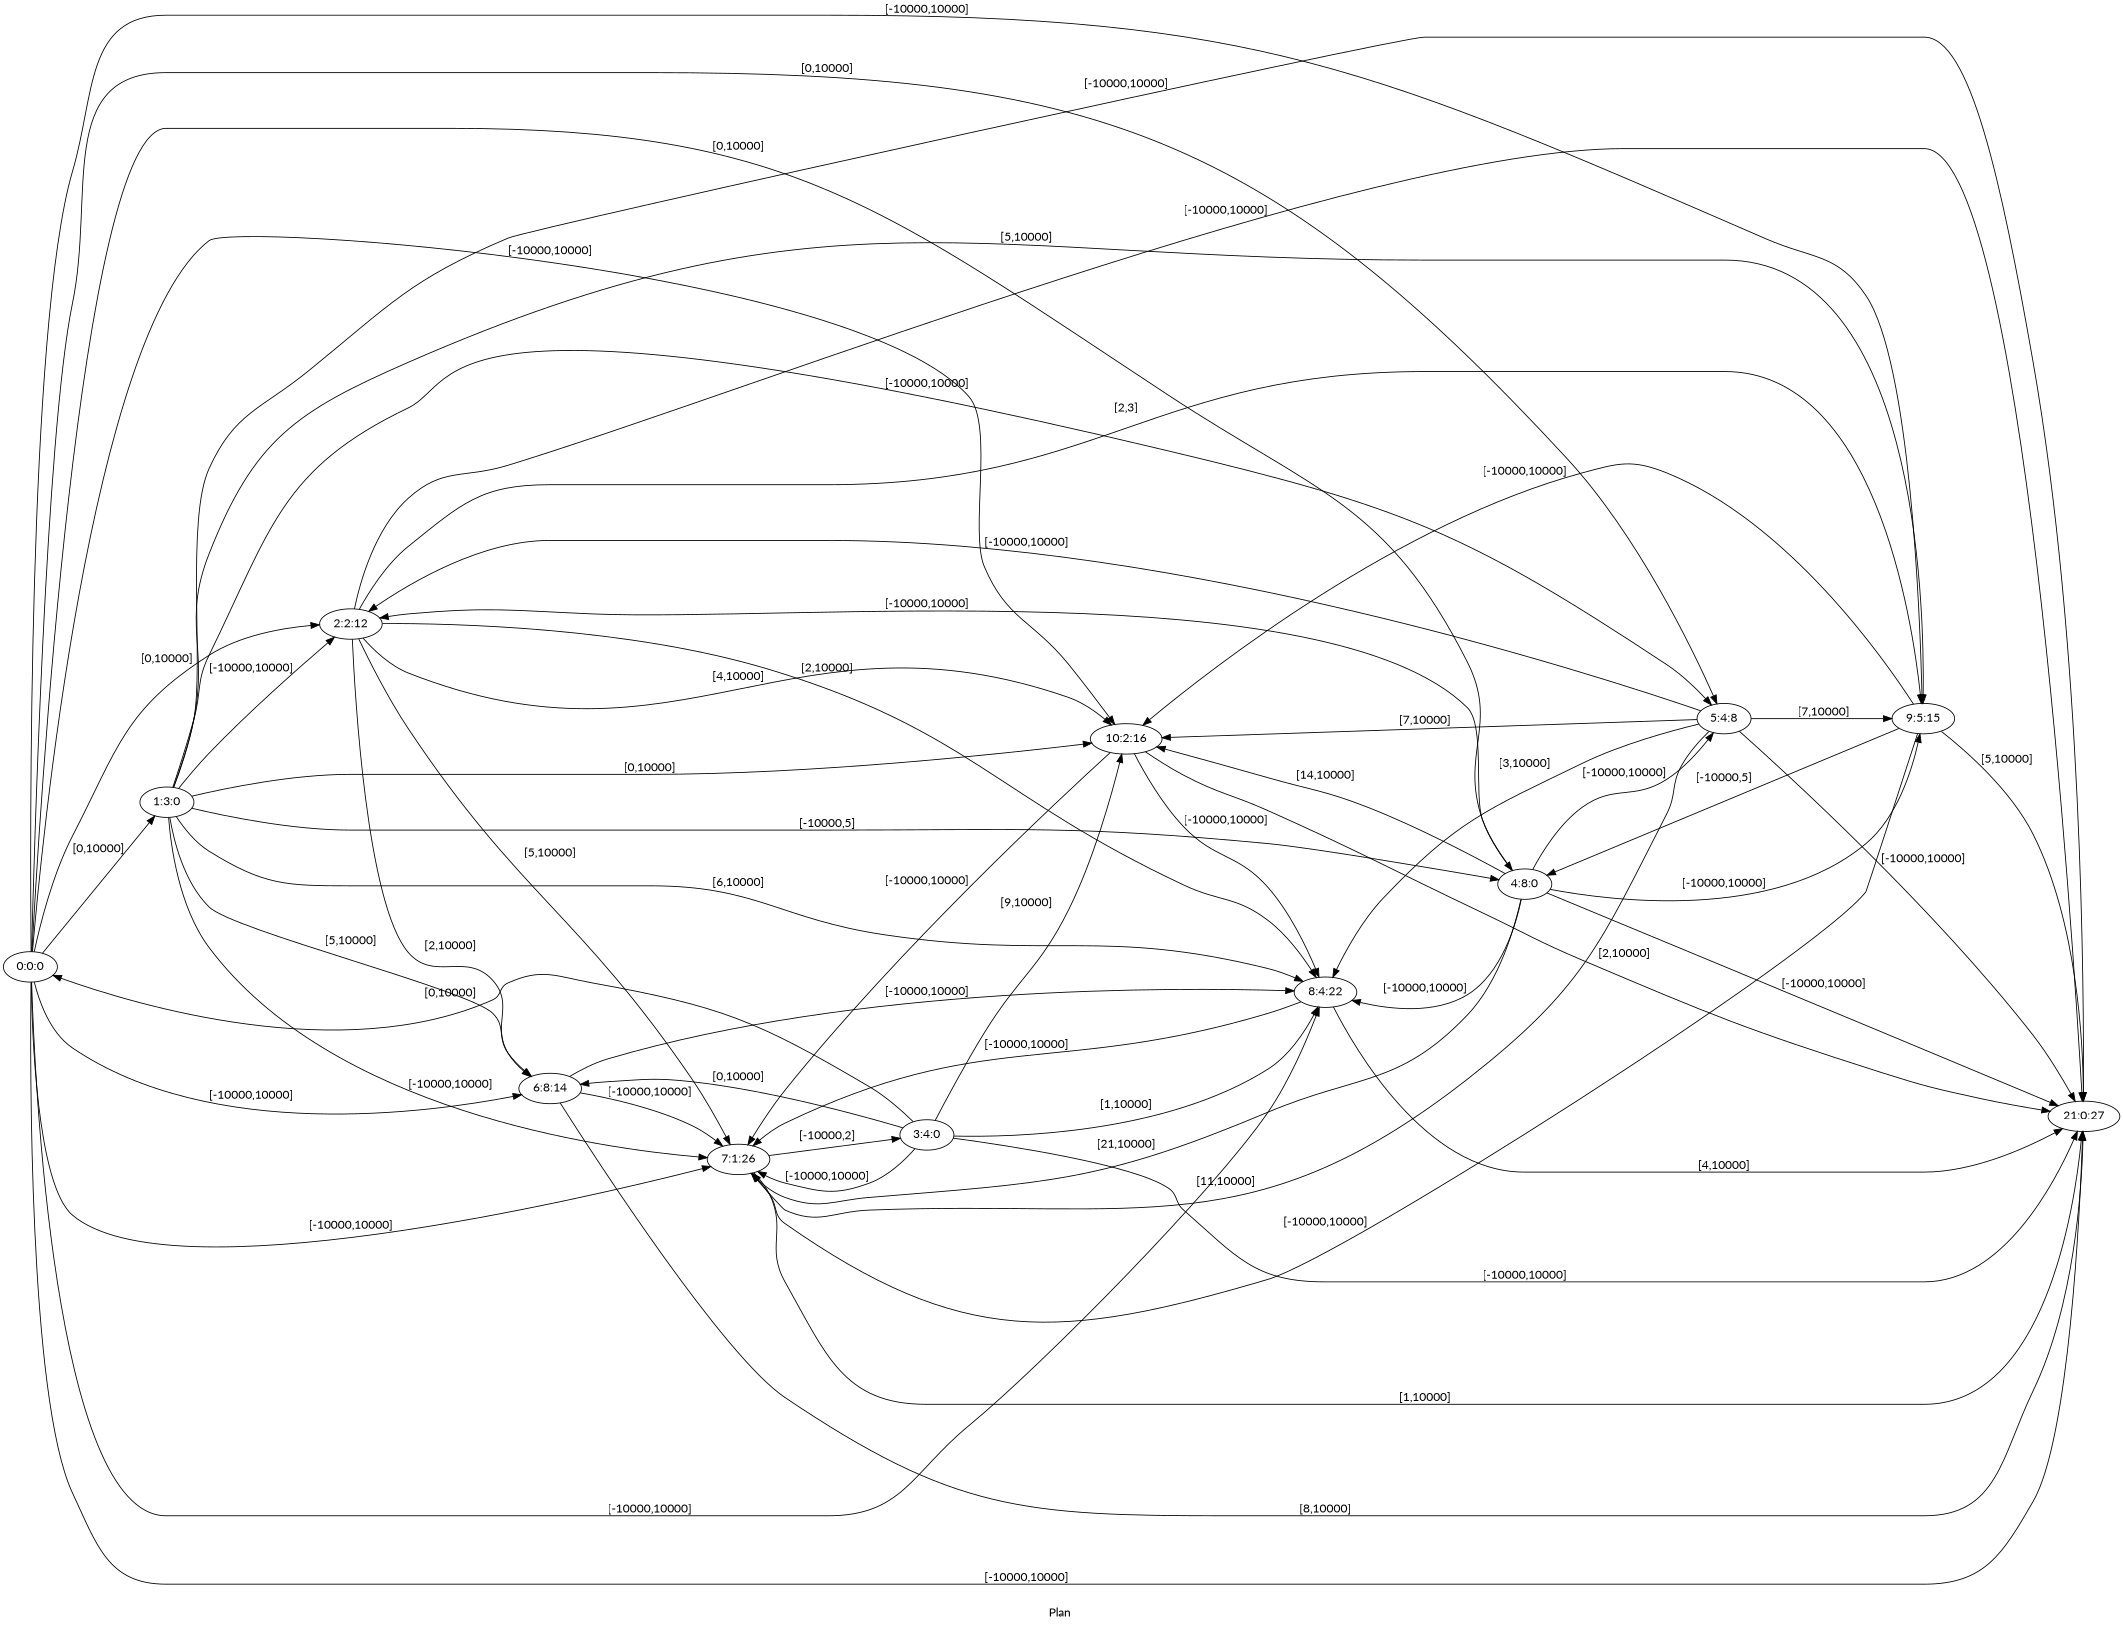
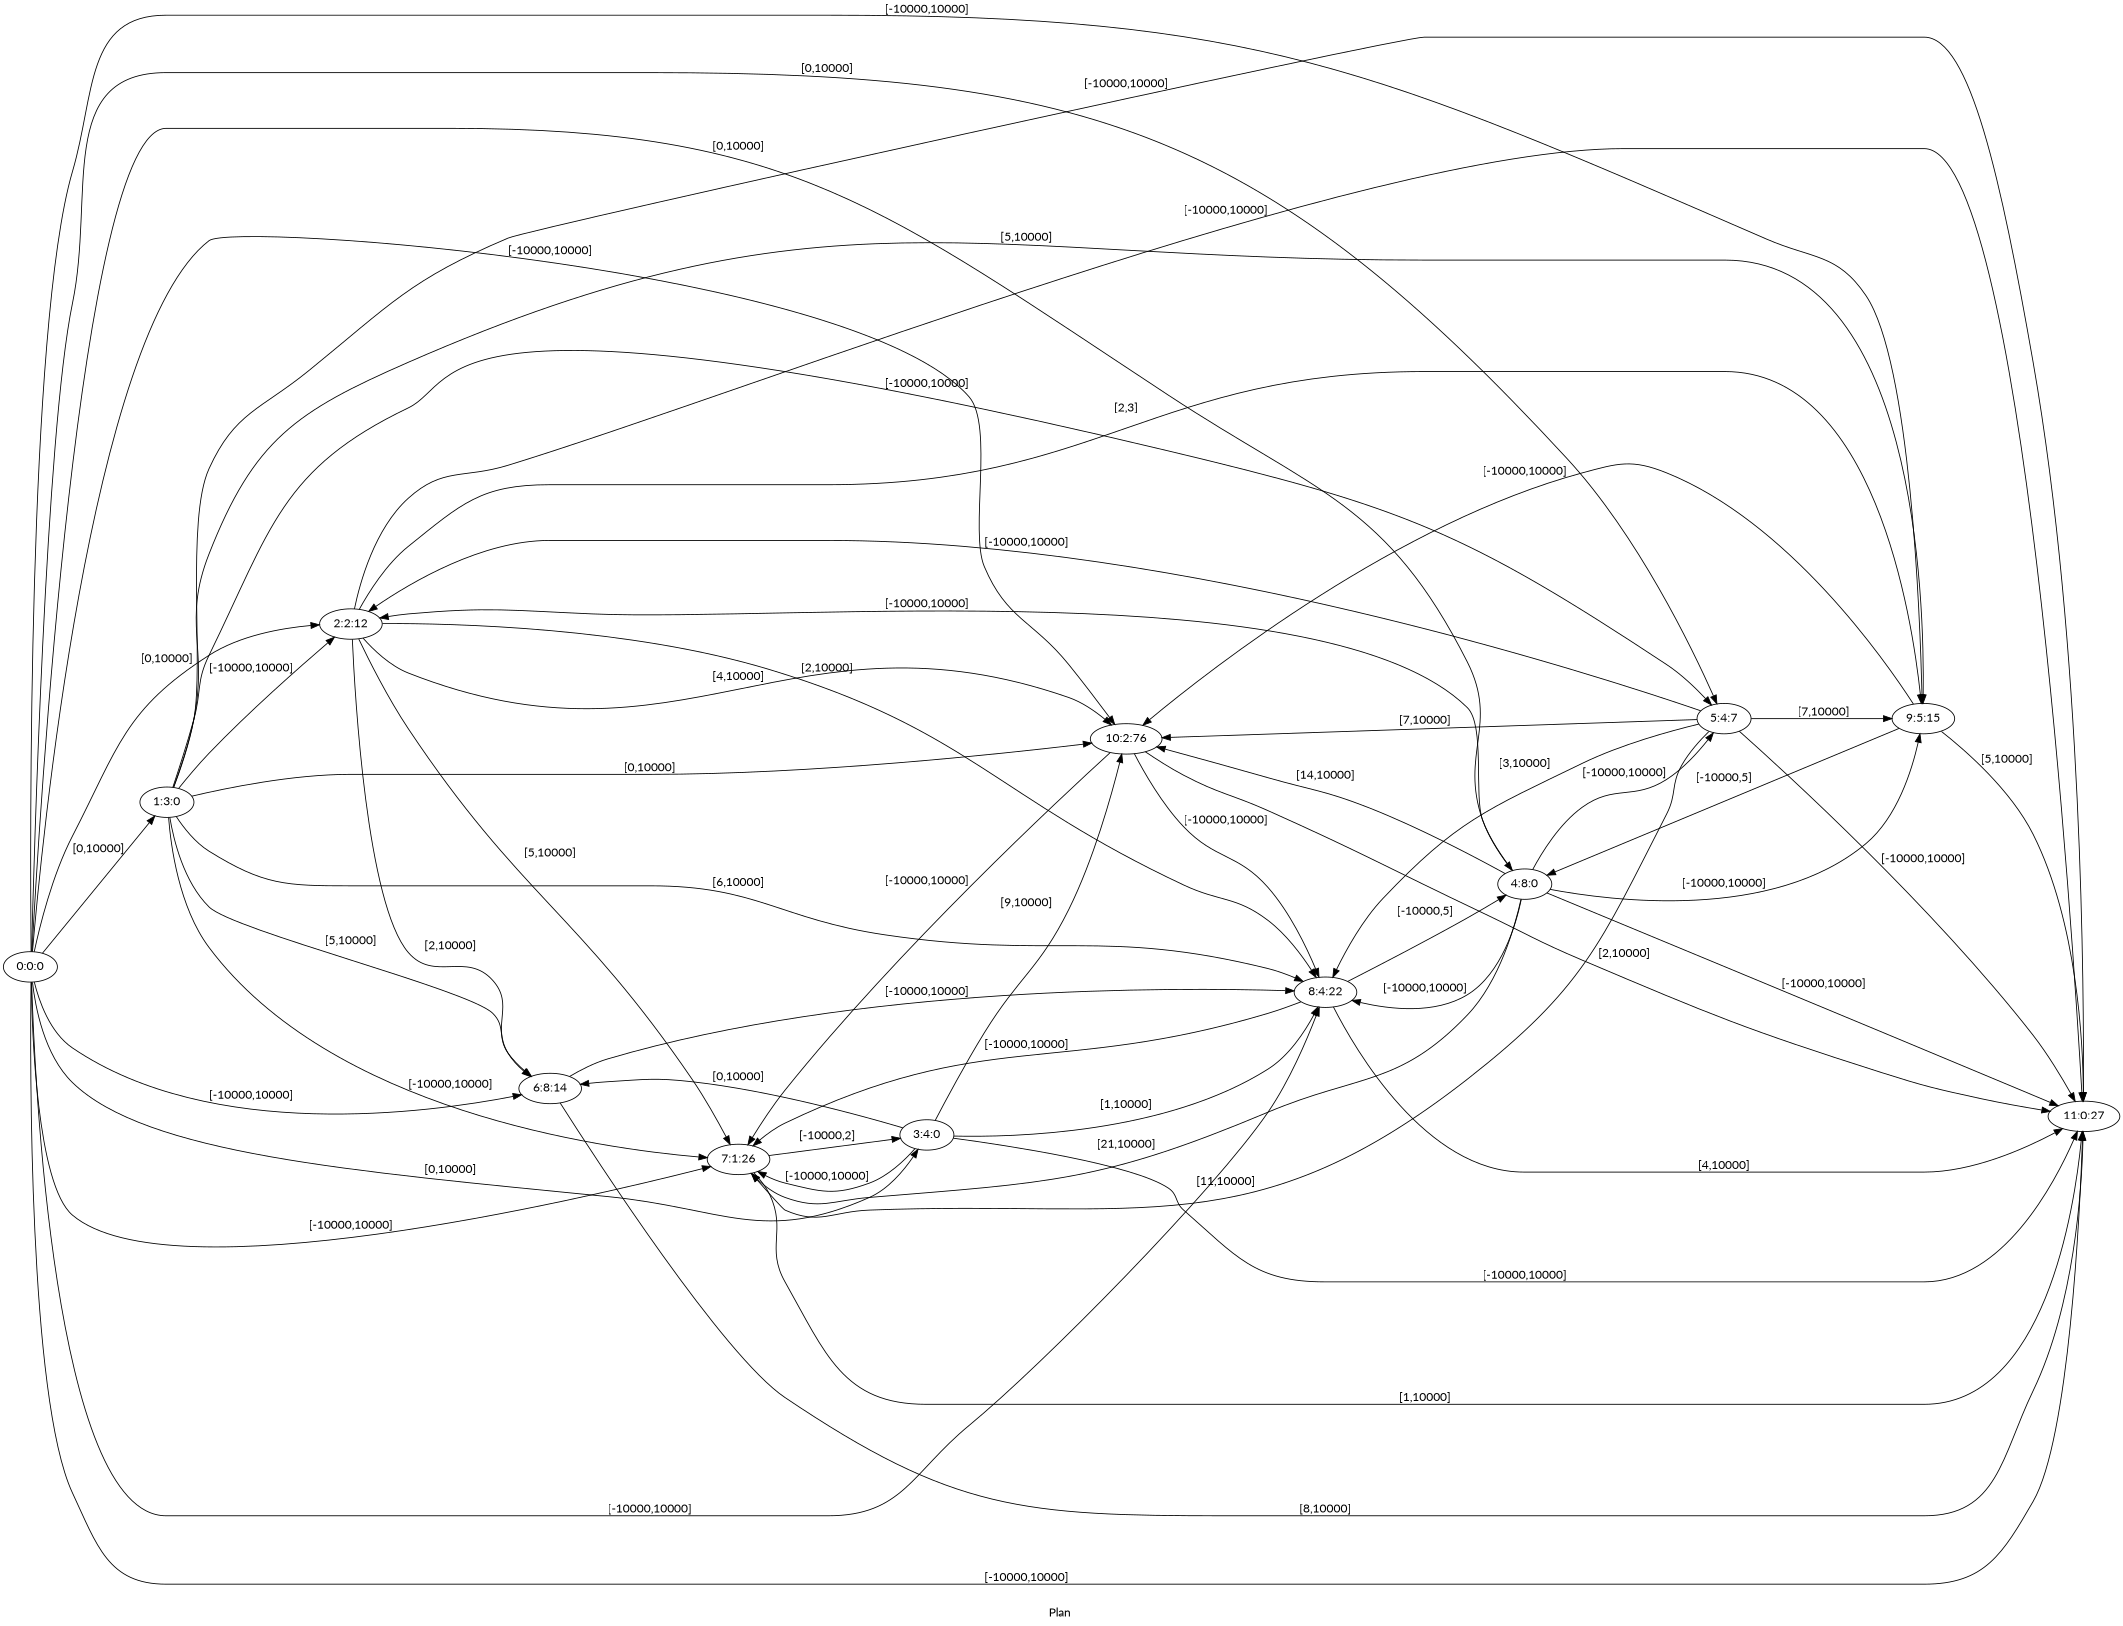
(1724, 719) -> (1724, 719)
(1126, 739) -> (1126, 739)
(842, 830) -> (1424, 942)
(518, 979) -> (441, 1180)
(651, 1110) -> none
(2084, 1116) -> (2084, 1116)
(1409, 1205) -> none
